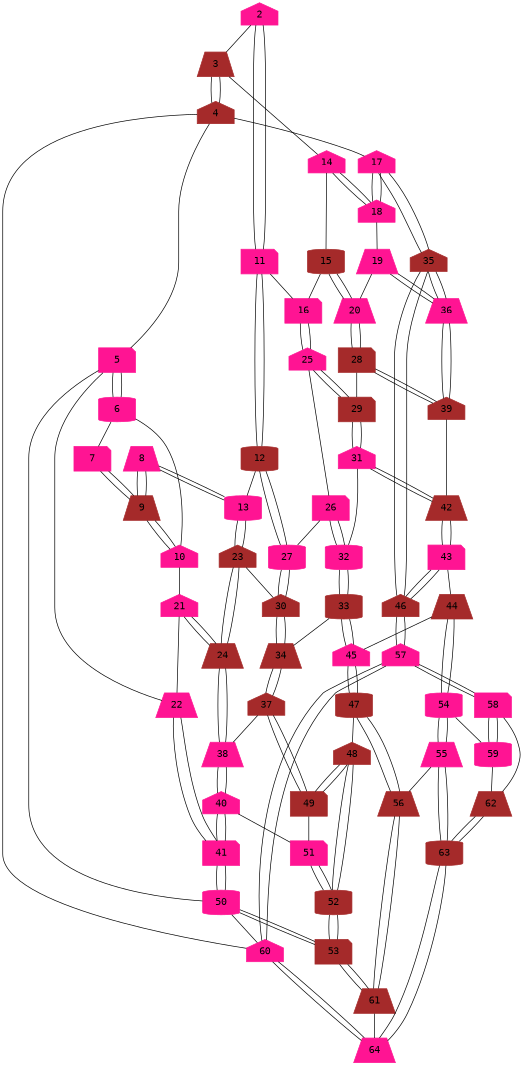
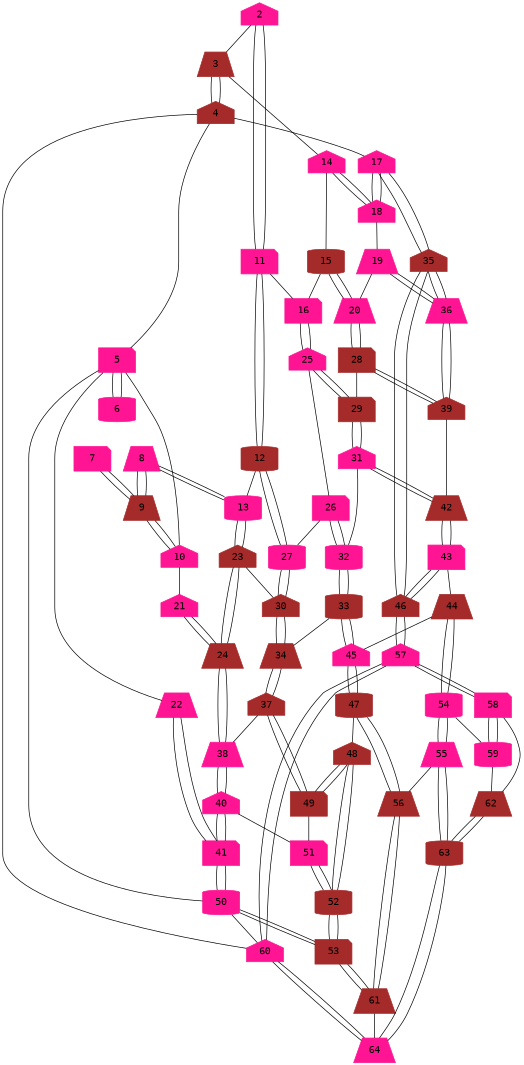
(105, 434) -> none
(175, 467) -> (168, 454)
(178, 655) -> none
